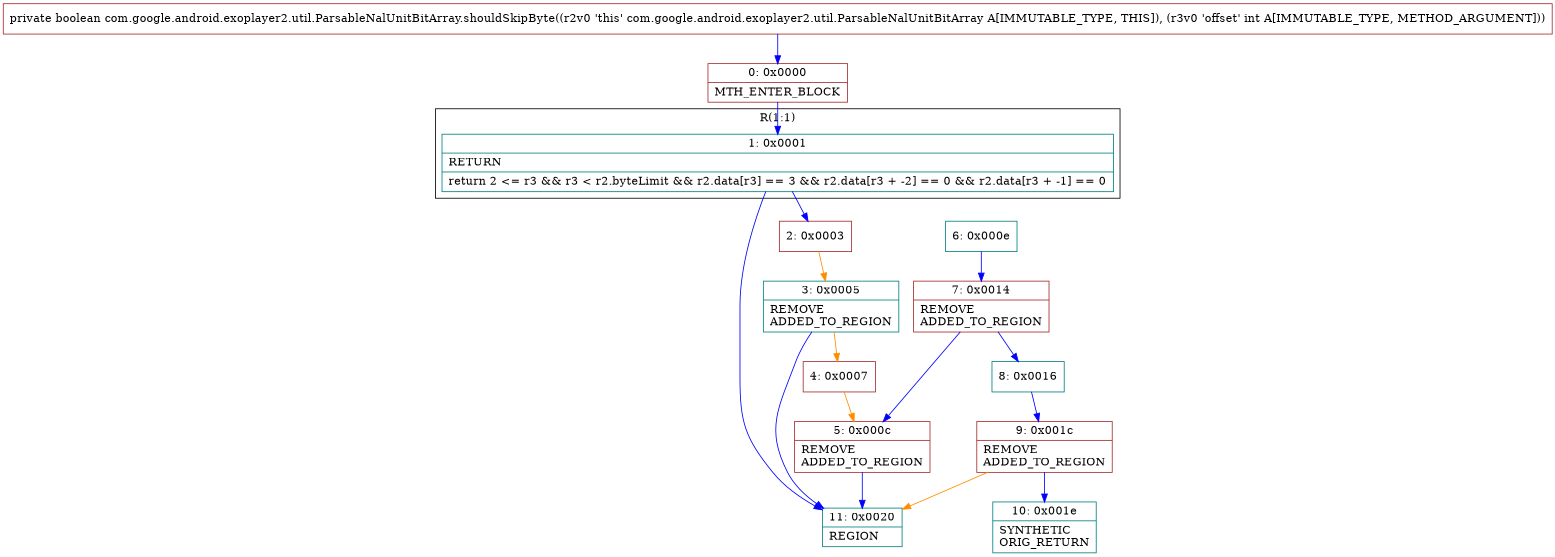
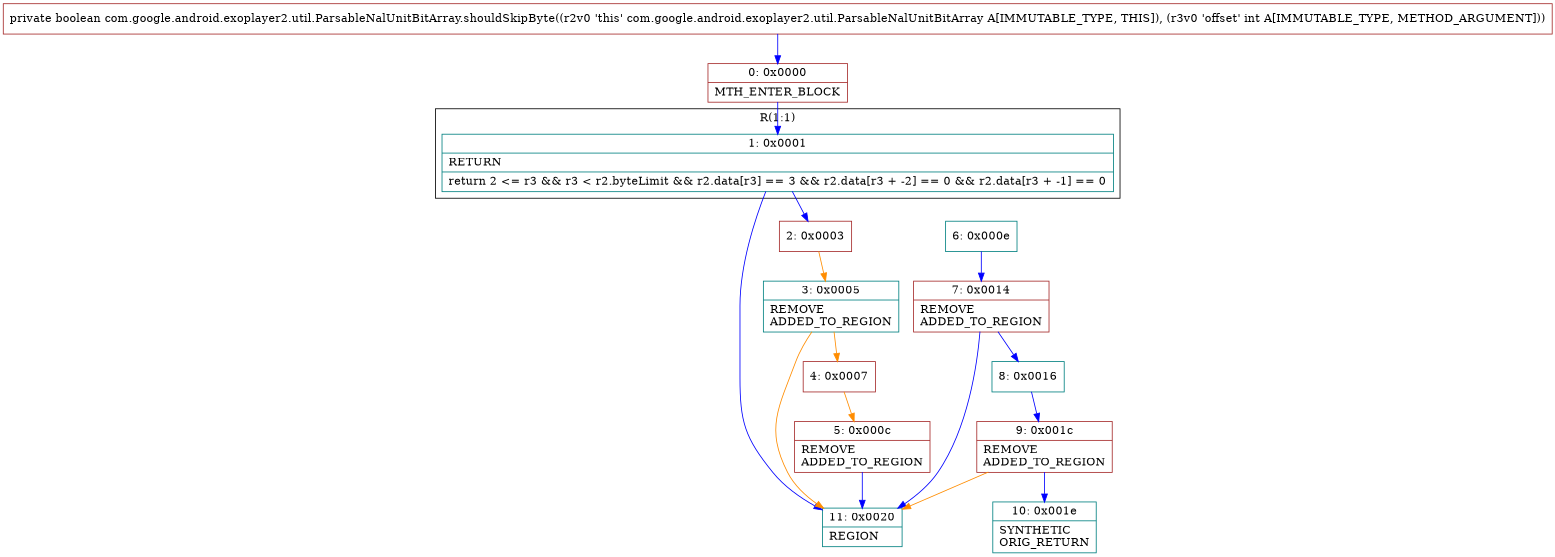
(924, 374) -> (960, 426)
(777, 421) -> (777, 421)
